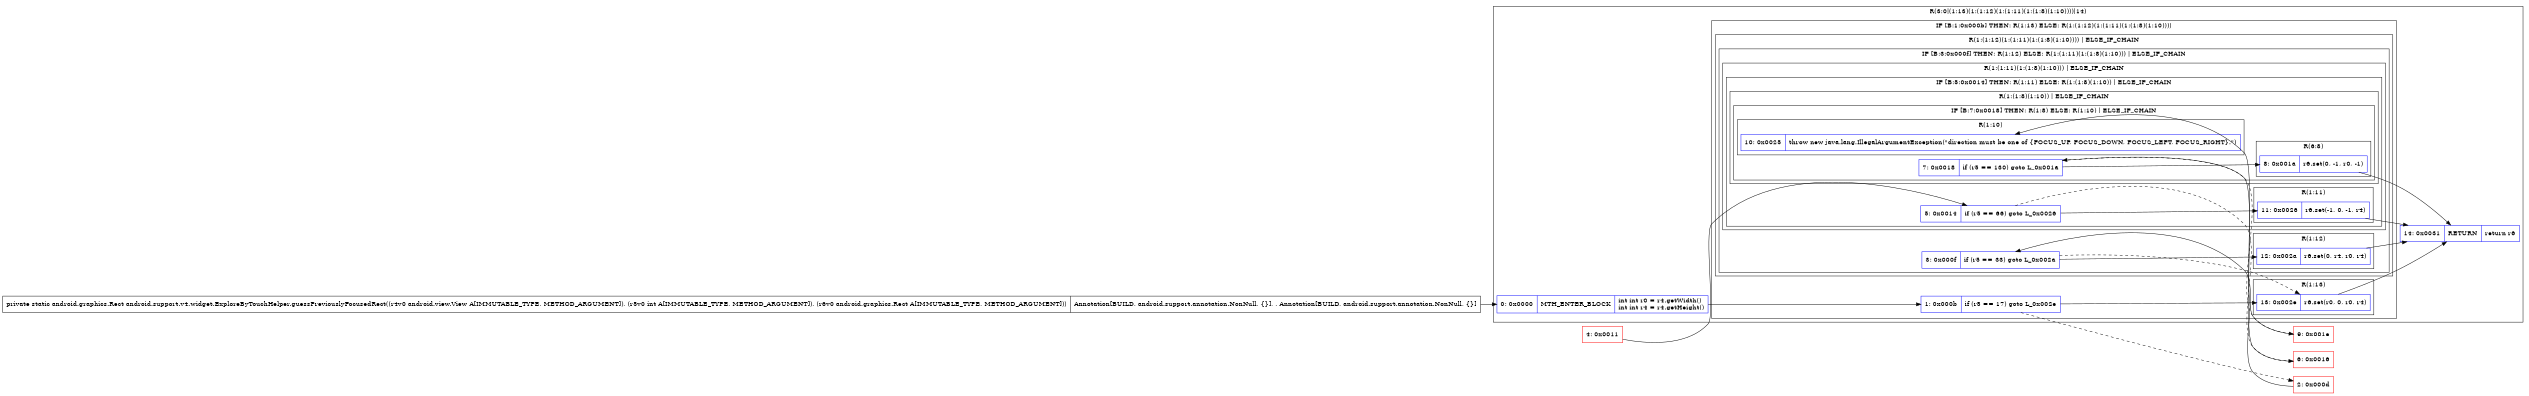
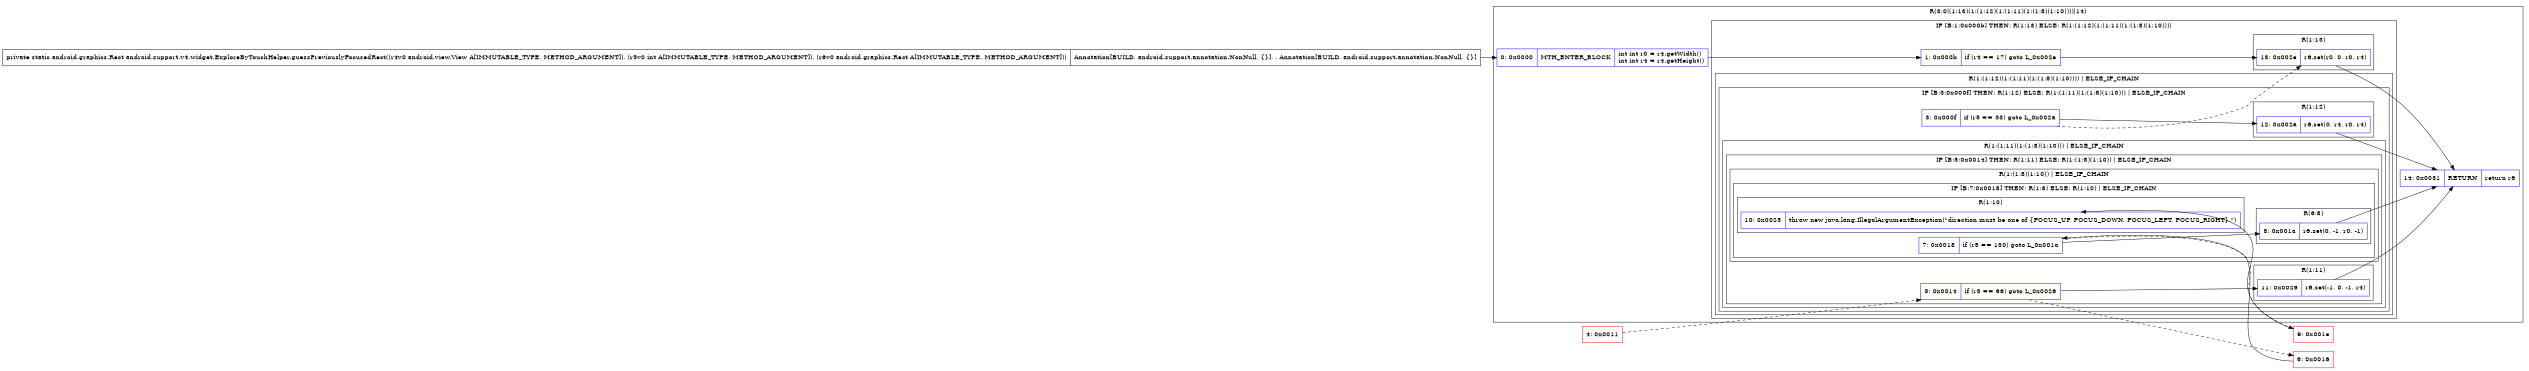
(1741, 203) -> (1696, 325)
(2011, 304) -> (2011, 57)
(2314, 385) -> none
